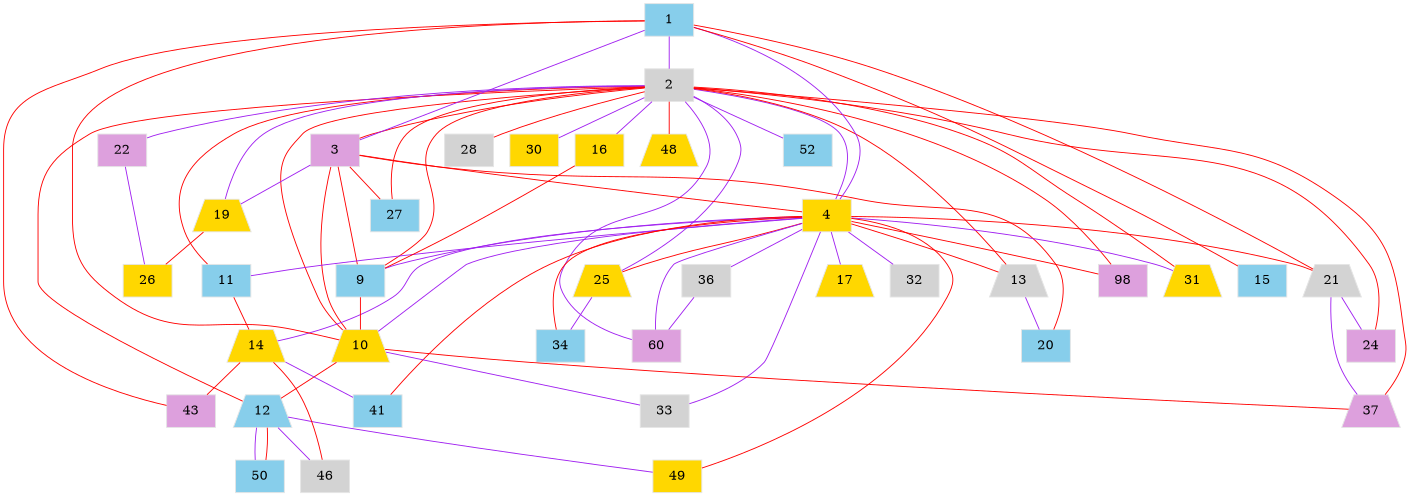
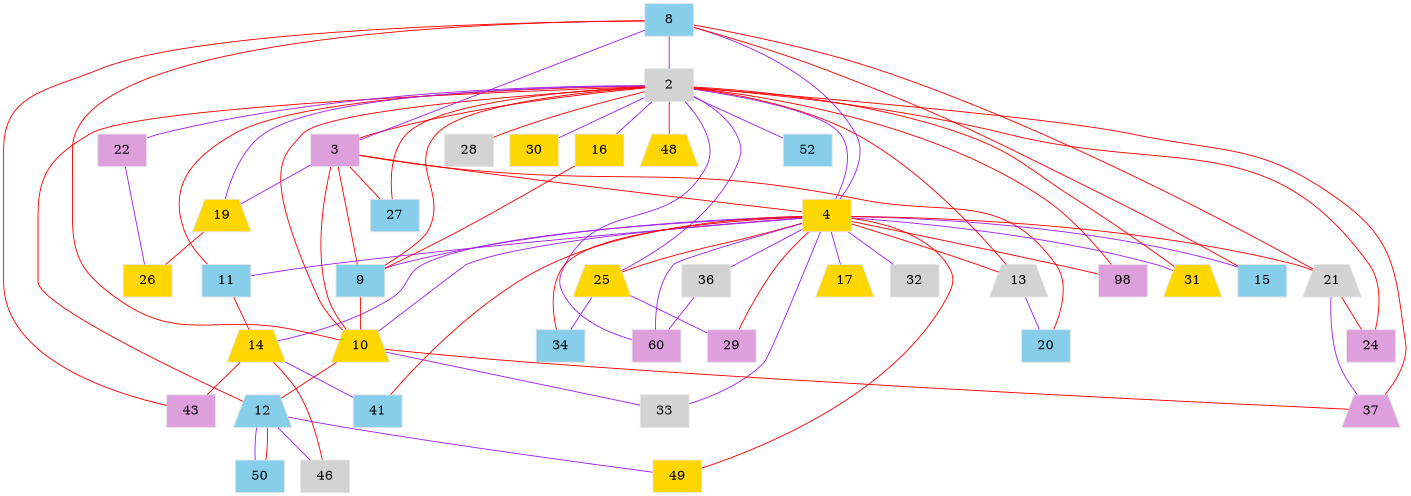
(669, 20) -> (669, 20)
none -> (1095, 236)
(1352, 313) -> (1352, 313)
none -> (732, 346)
